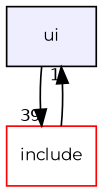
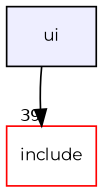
(63, 105) -> none
